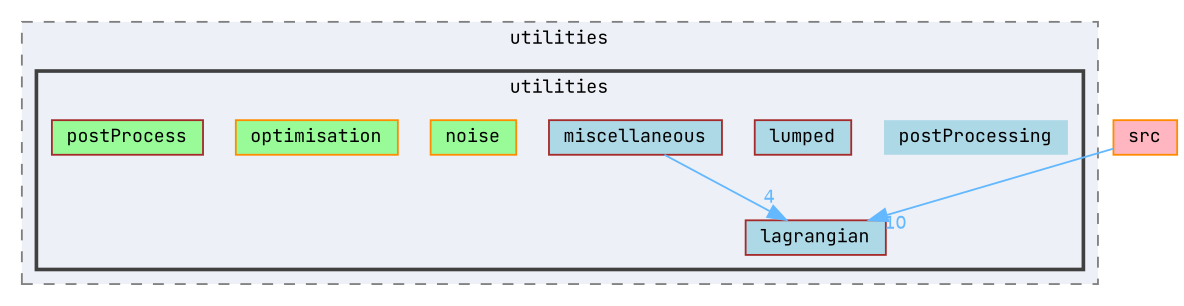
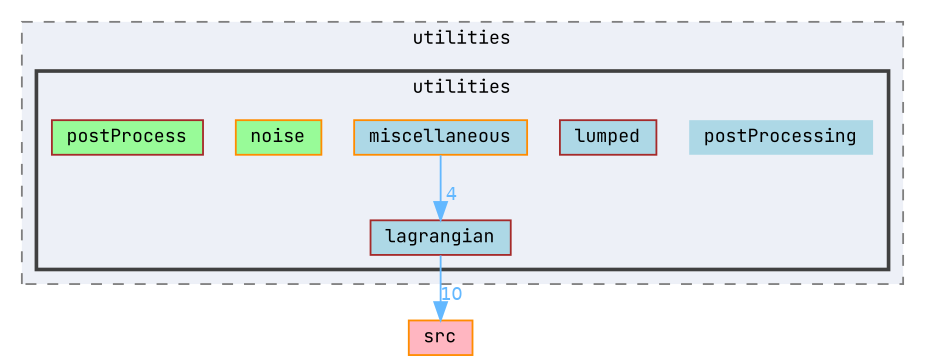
(317, 137) -> none
(635, 137) -> (441, 137)
(1000, 182) -> (441, 279)
